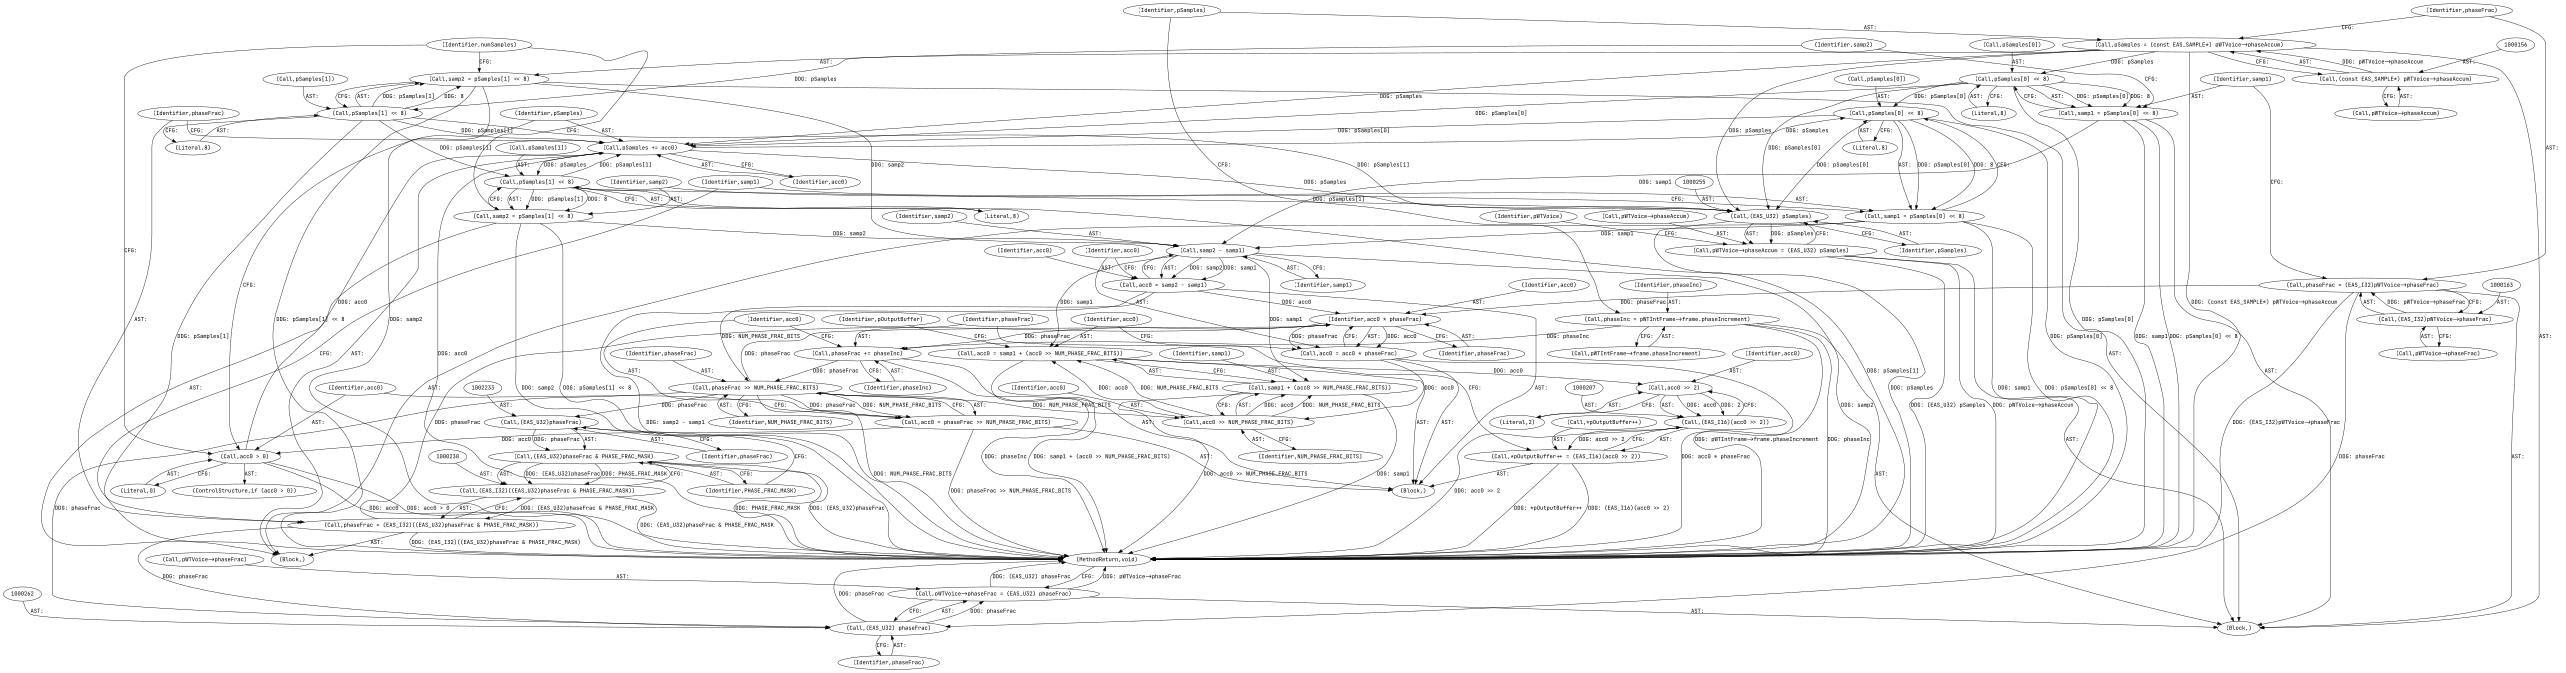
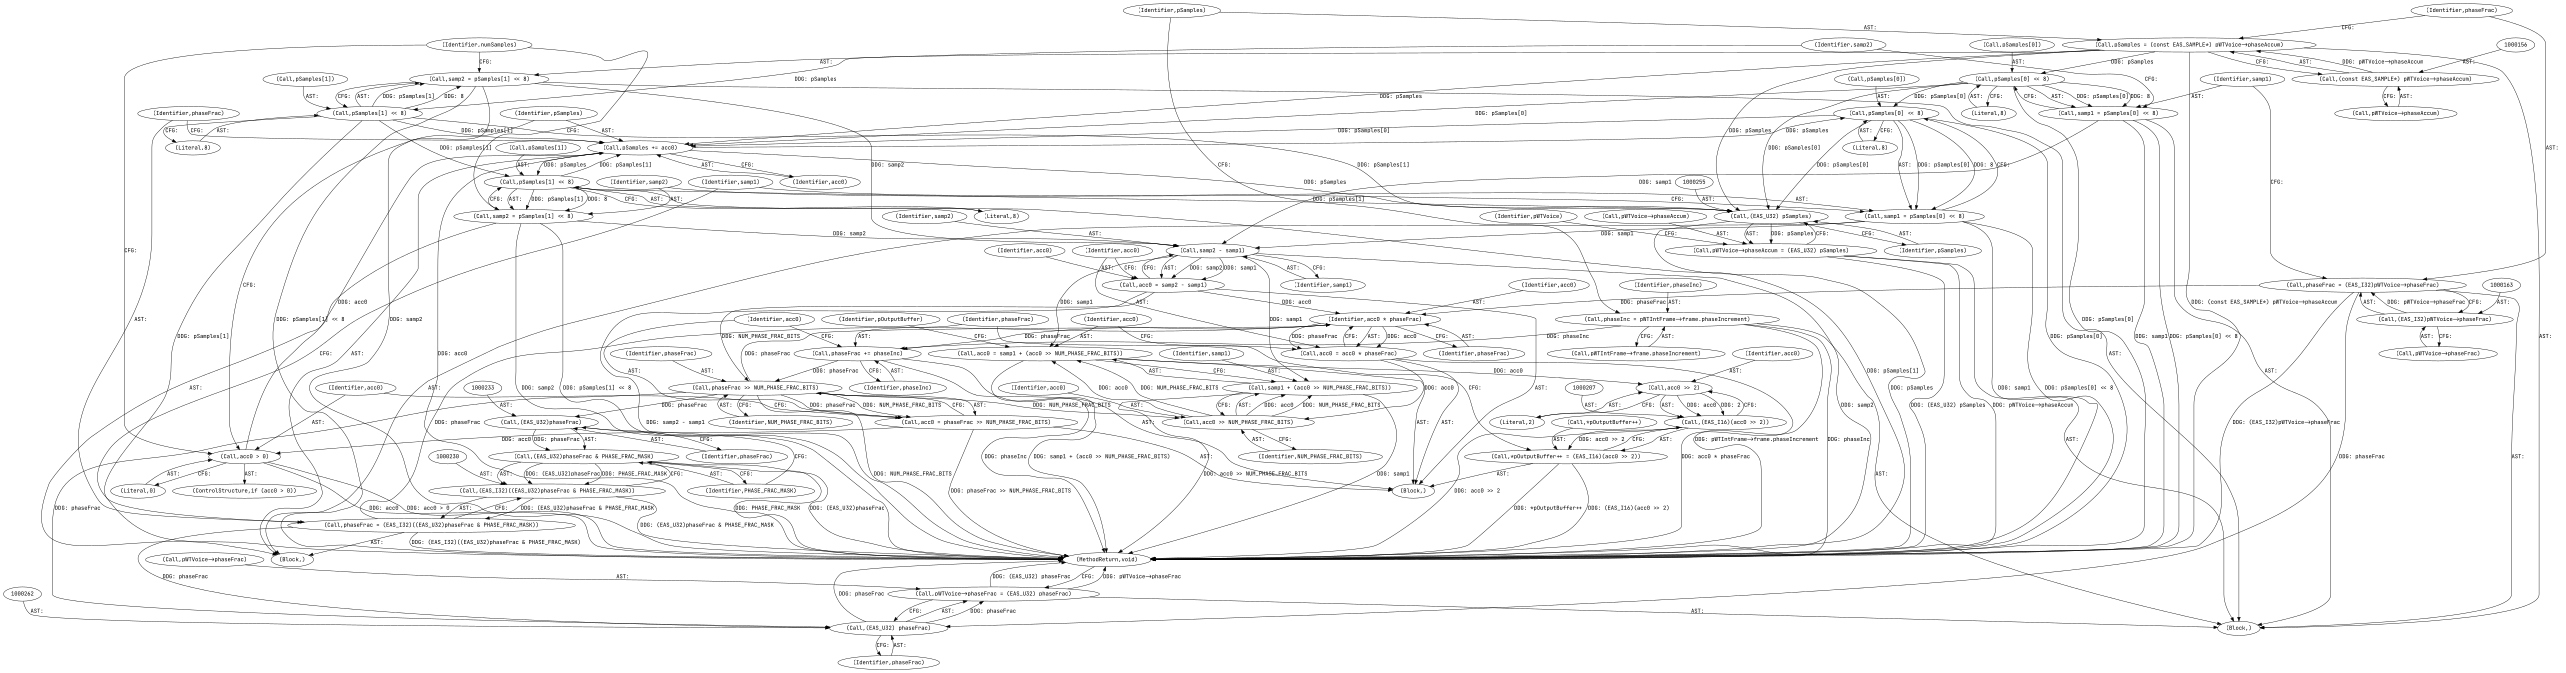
(483, 388) -> (483, 388)
